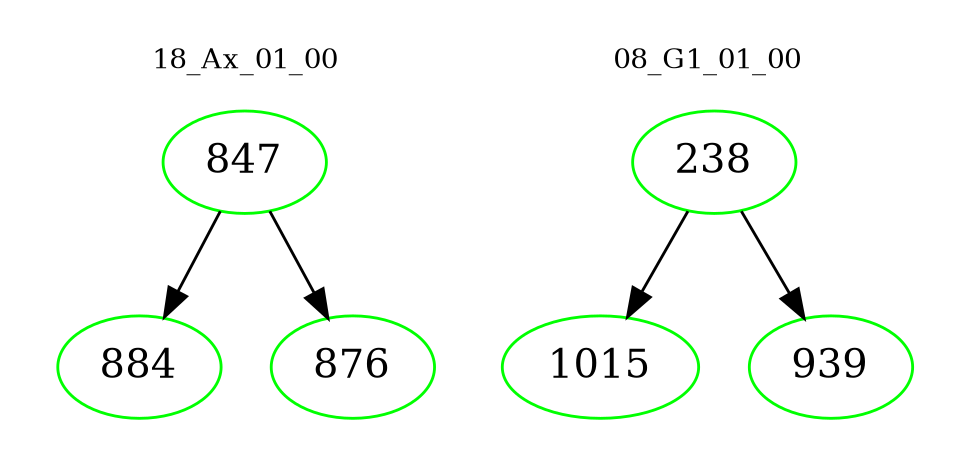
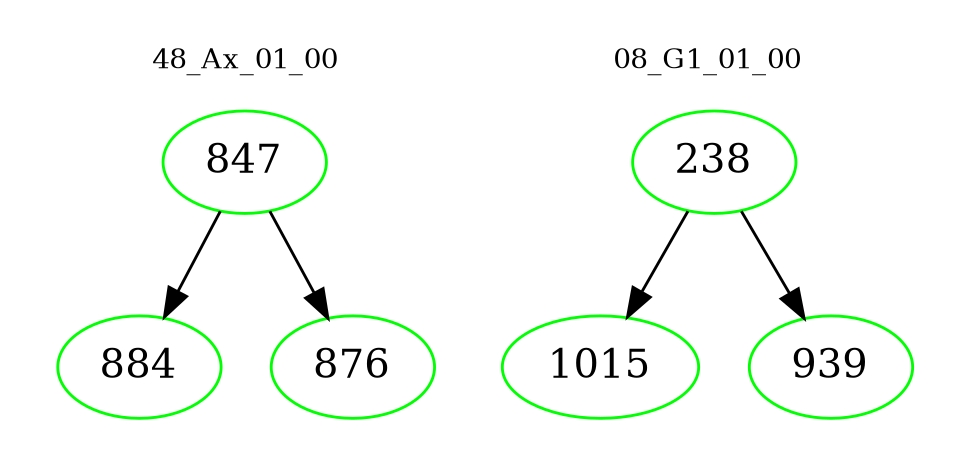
(246, 61) -> (246, 61)
